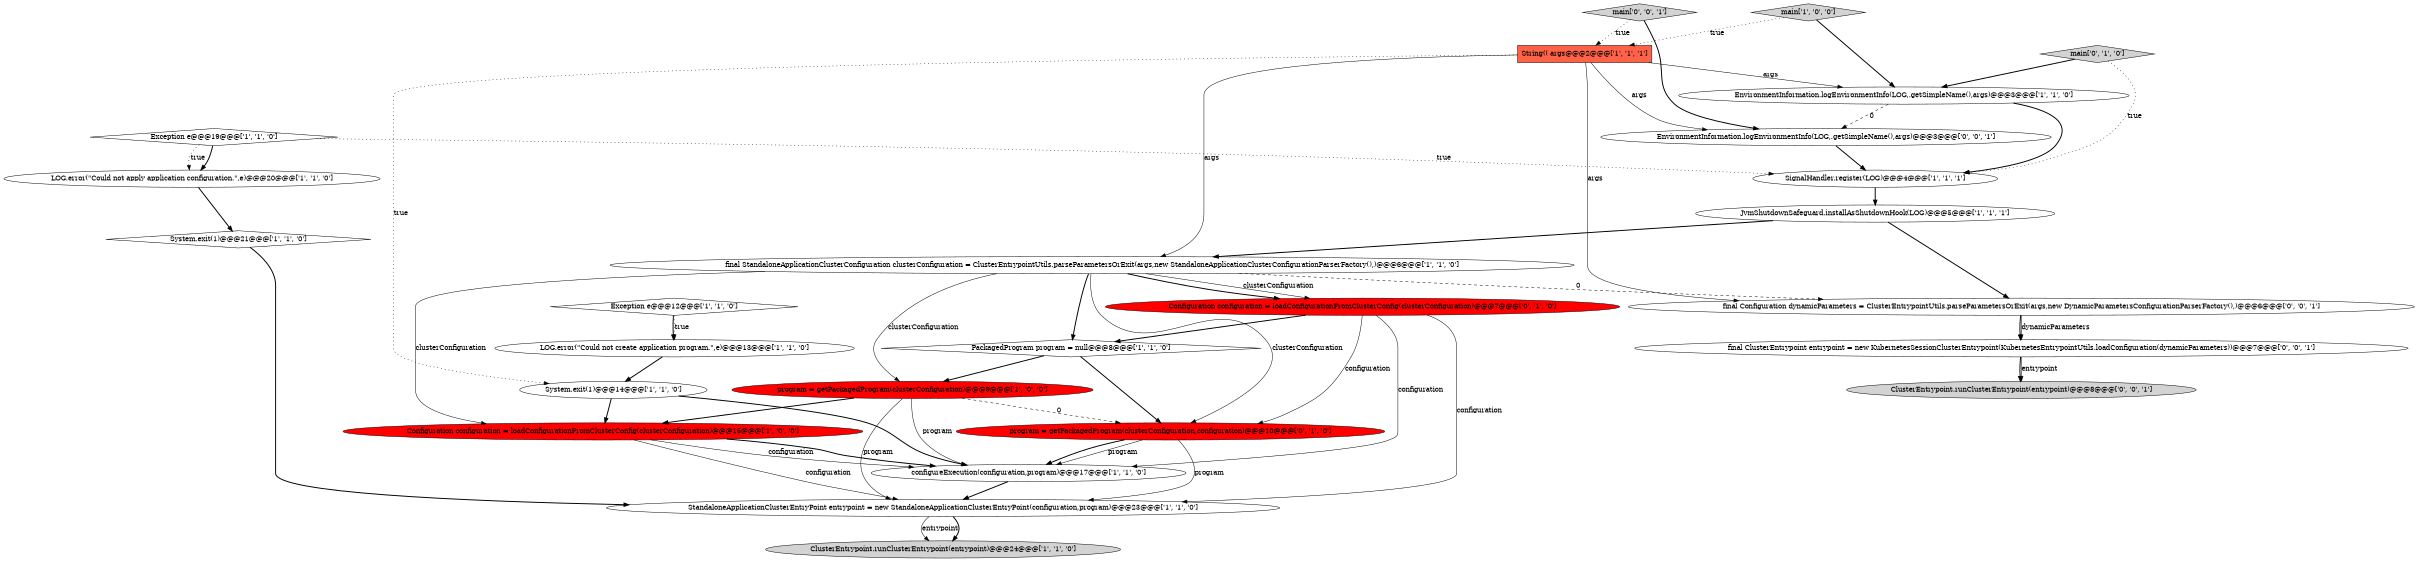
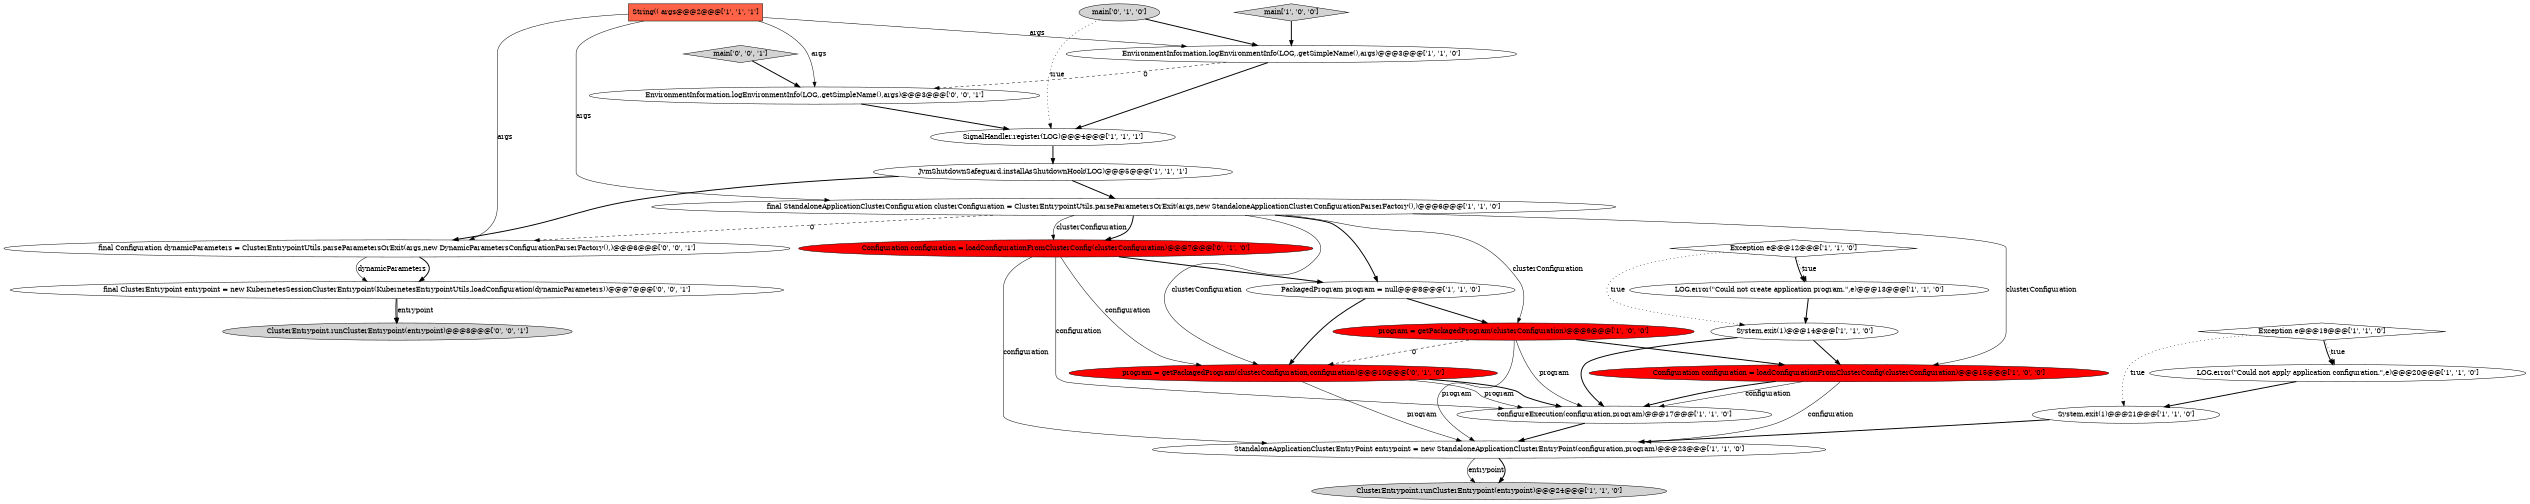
(1615, 31) -> none
(1709, 31) -> none
(2097, 54) -> (1119, 12)
(749, 69) -> (1609, 296)
(1043, 150) -> (2170, 347)
(238, 239) -> (2126, 415)
(1071, 348) -> (1381, 290)
